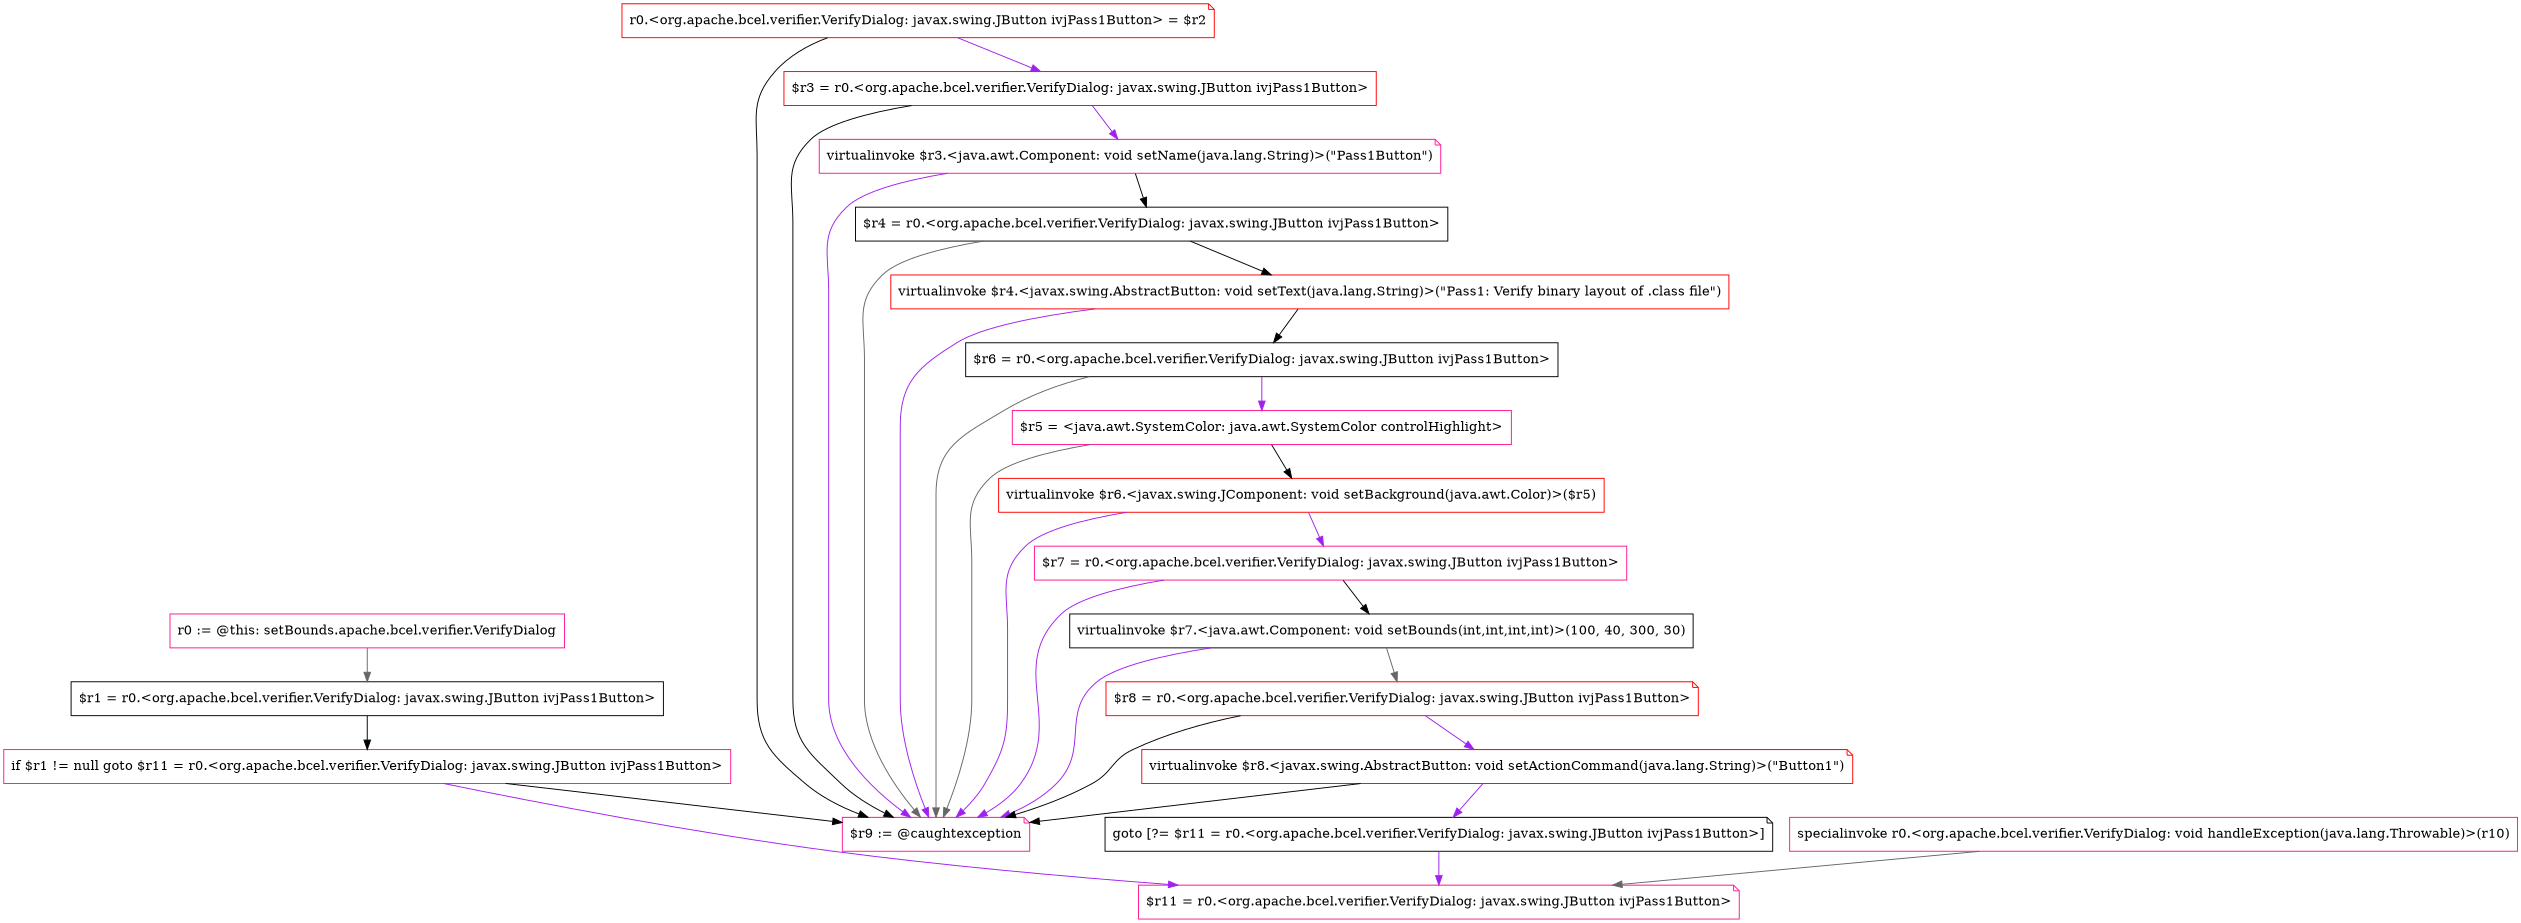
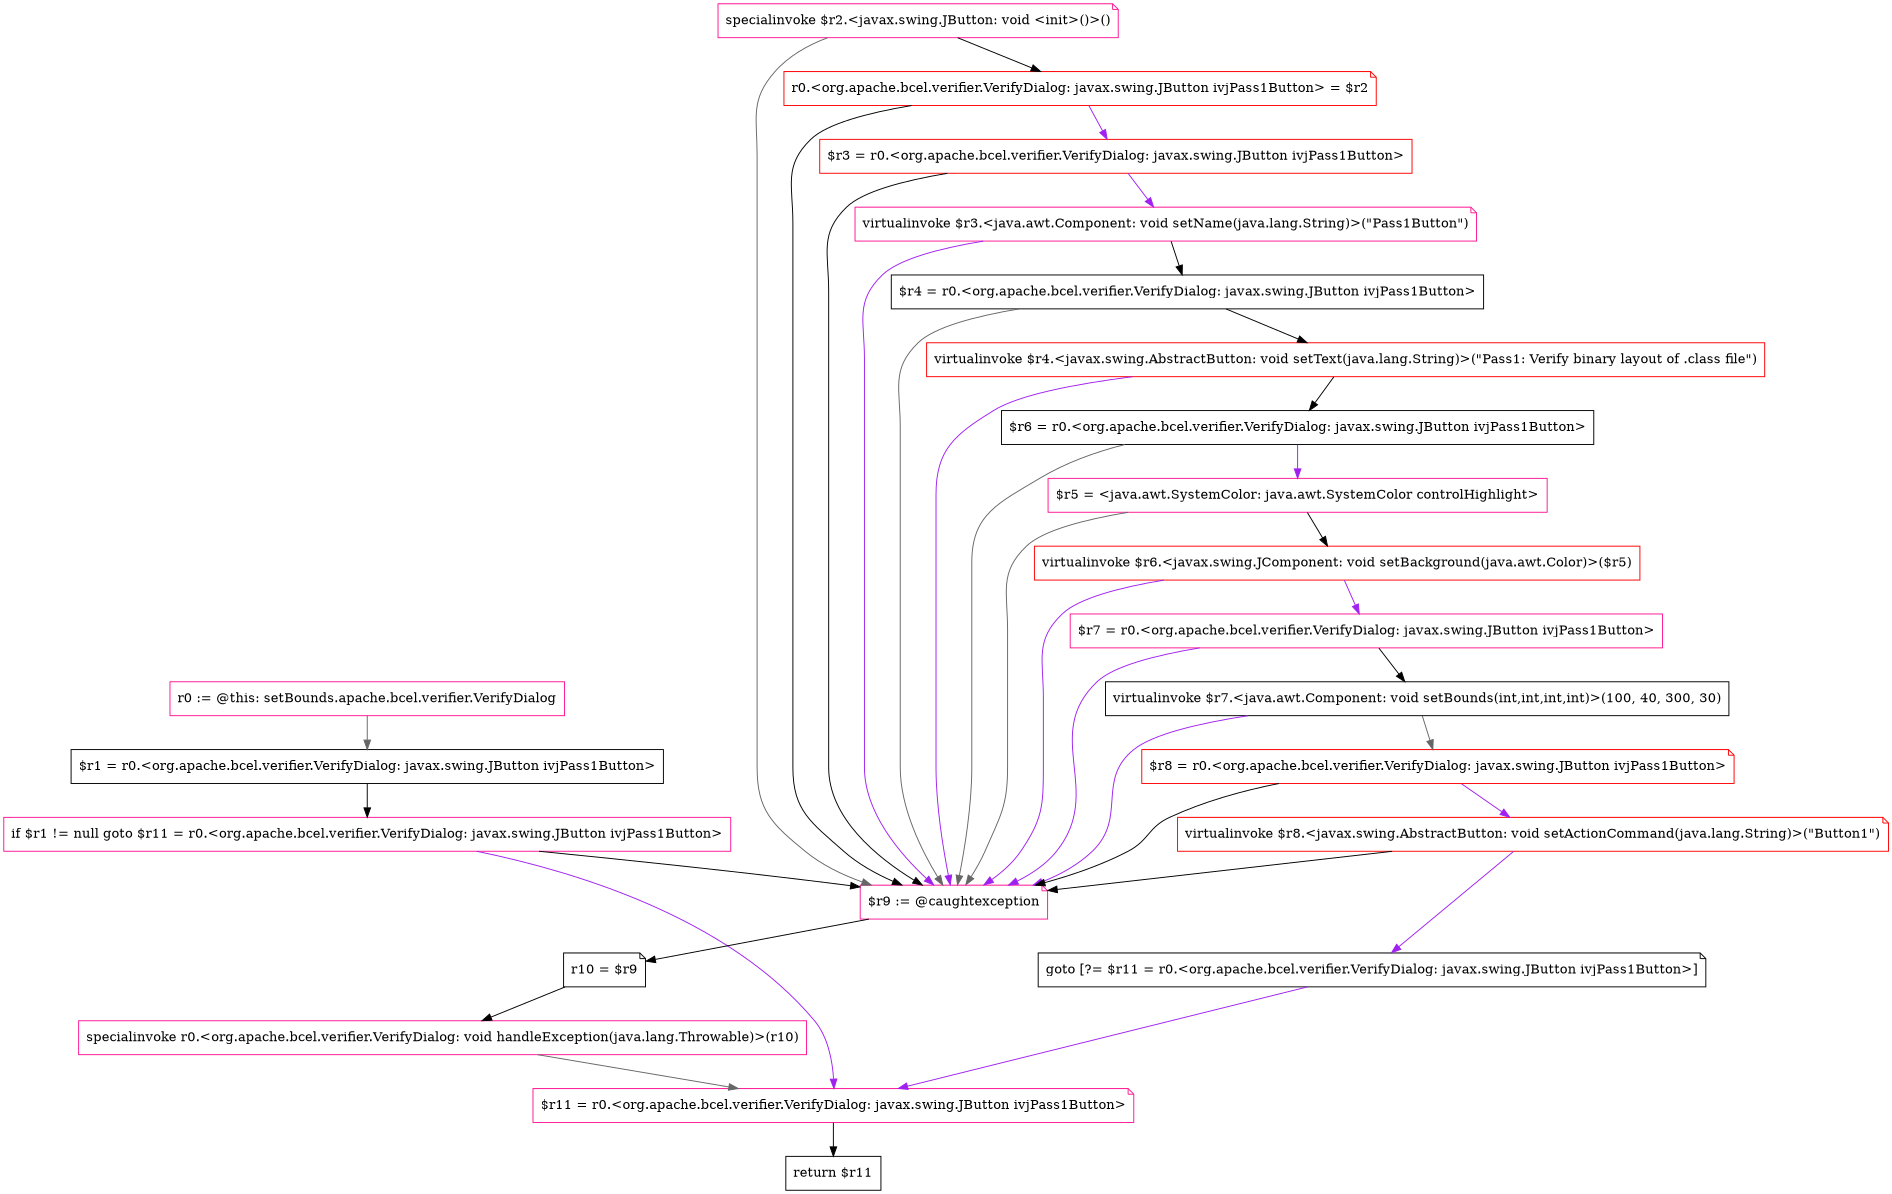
none -> (918, 21)
none -> (605, 970)
none -> (833, 1173)
